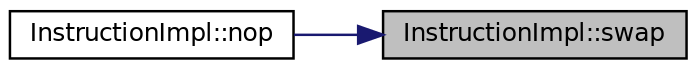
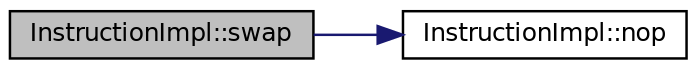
(326, 35) -> (345, 35)
